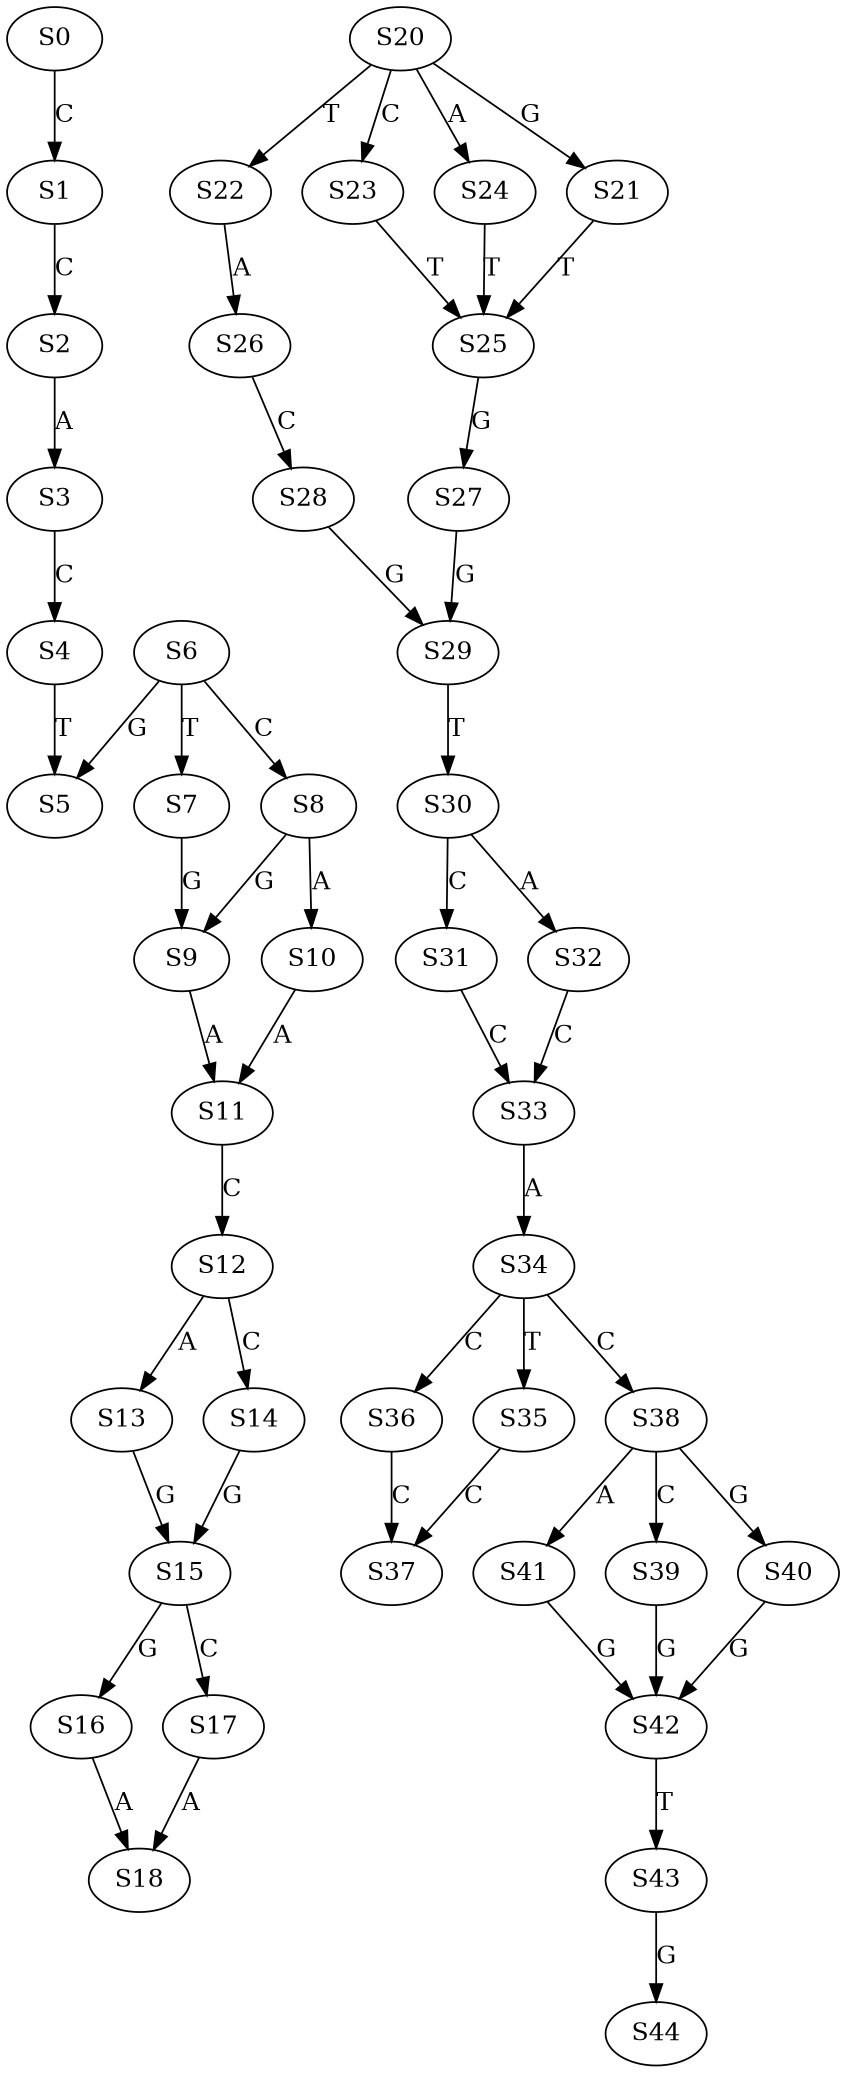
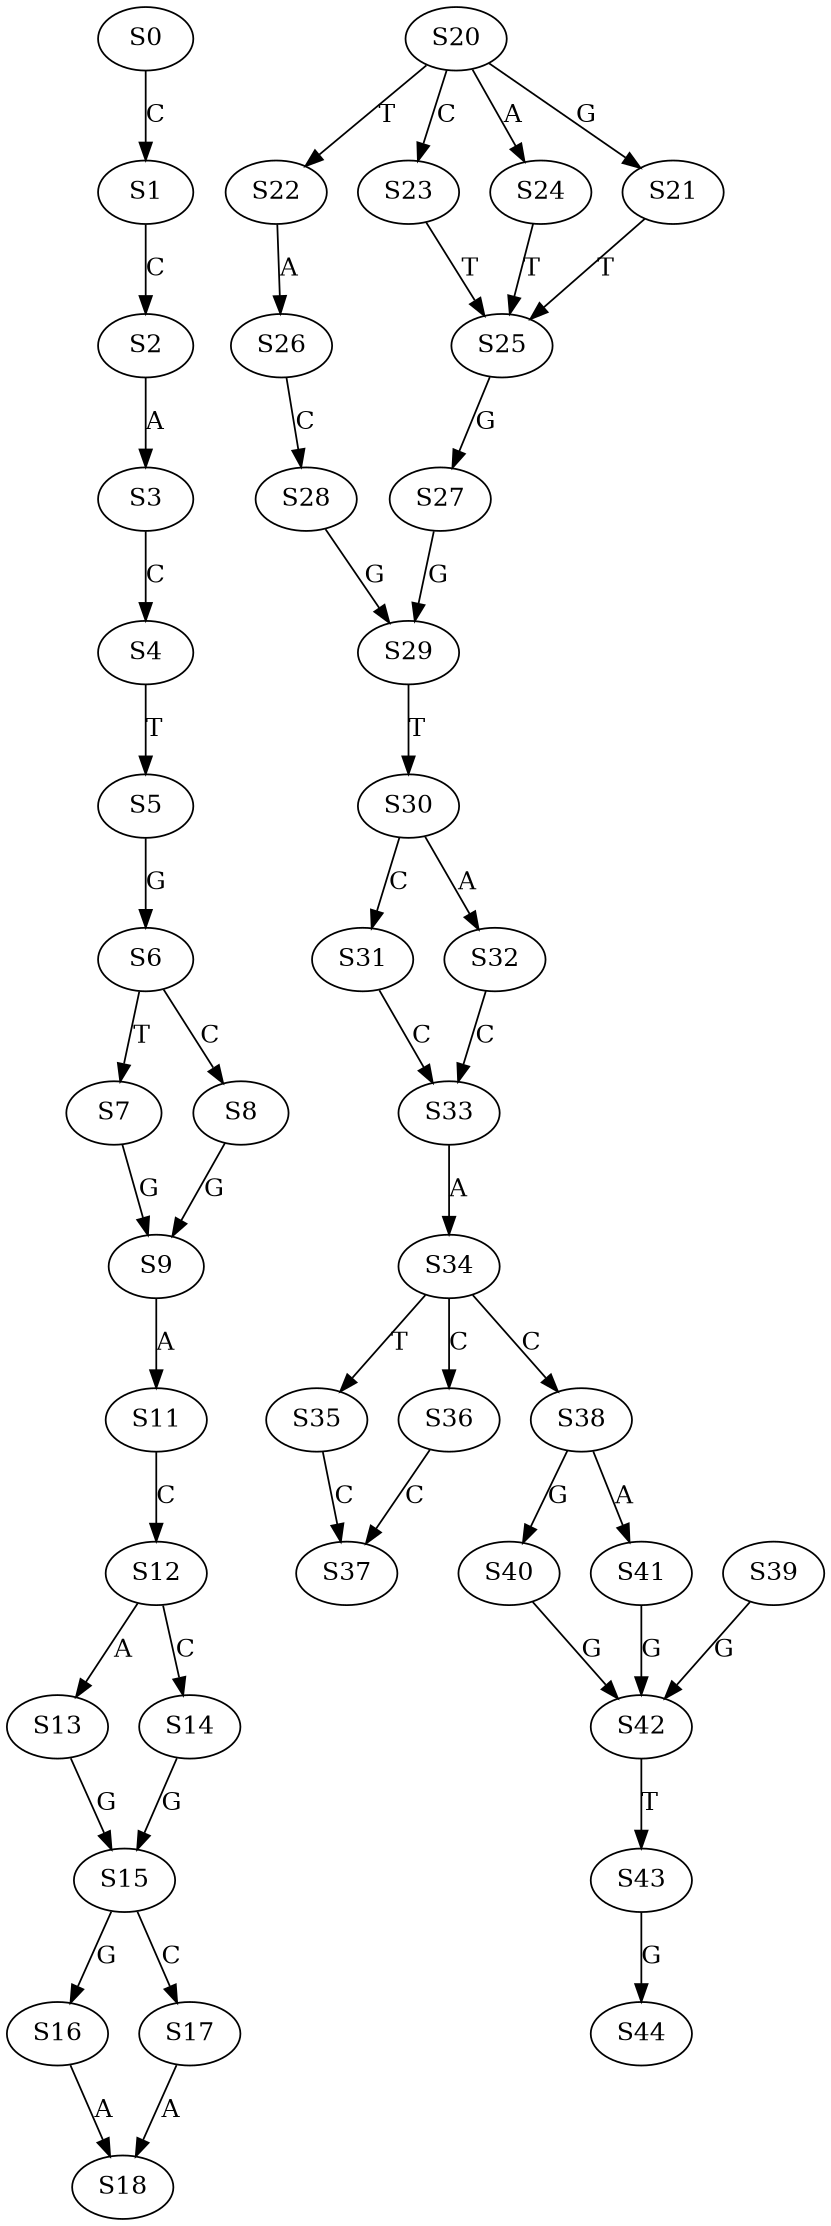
(124, 723) -> (146, 874)
(312, 960) -> none
(656, 1488) -> none
